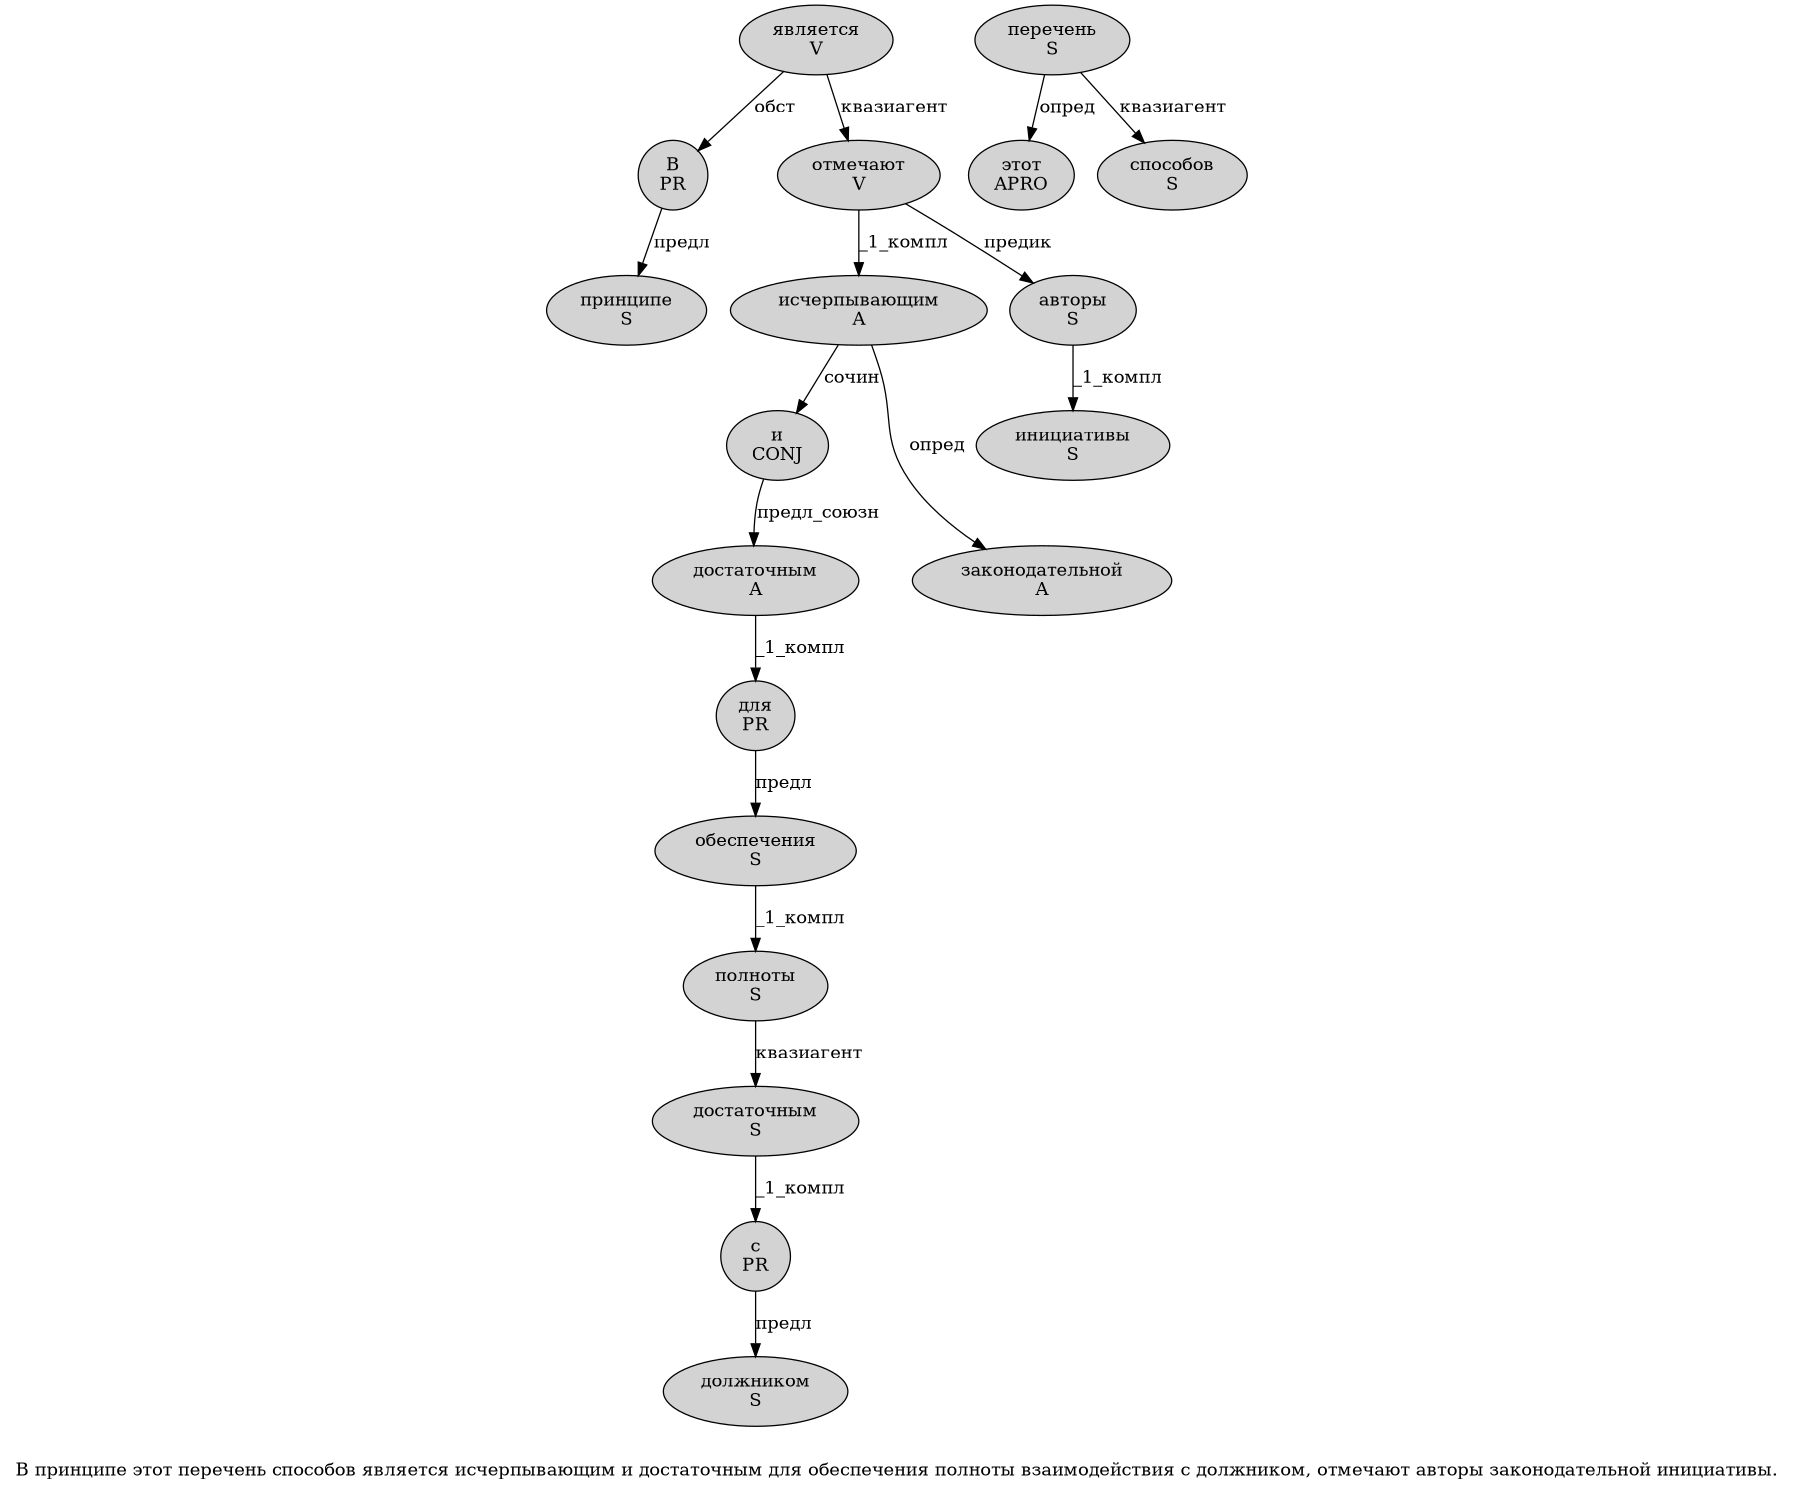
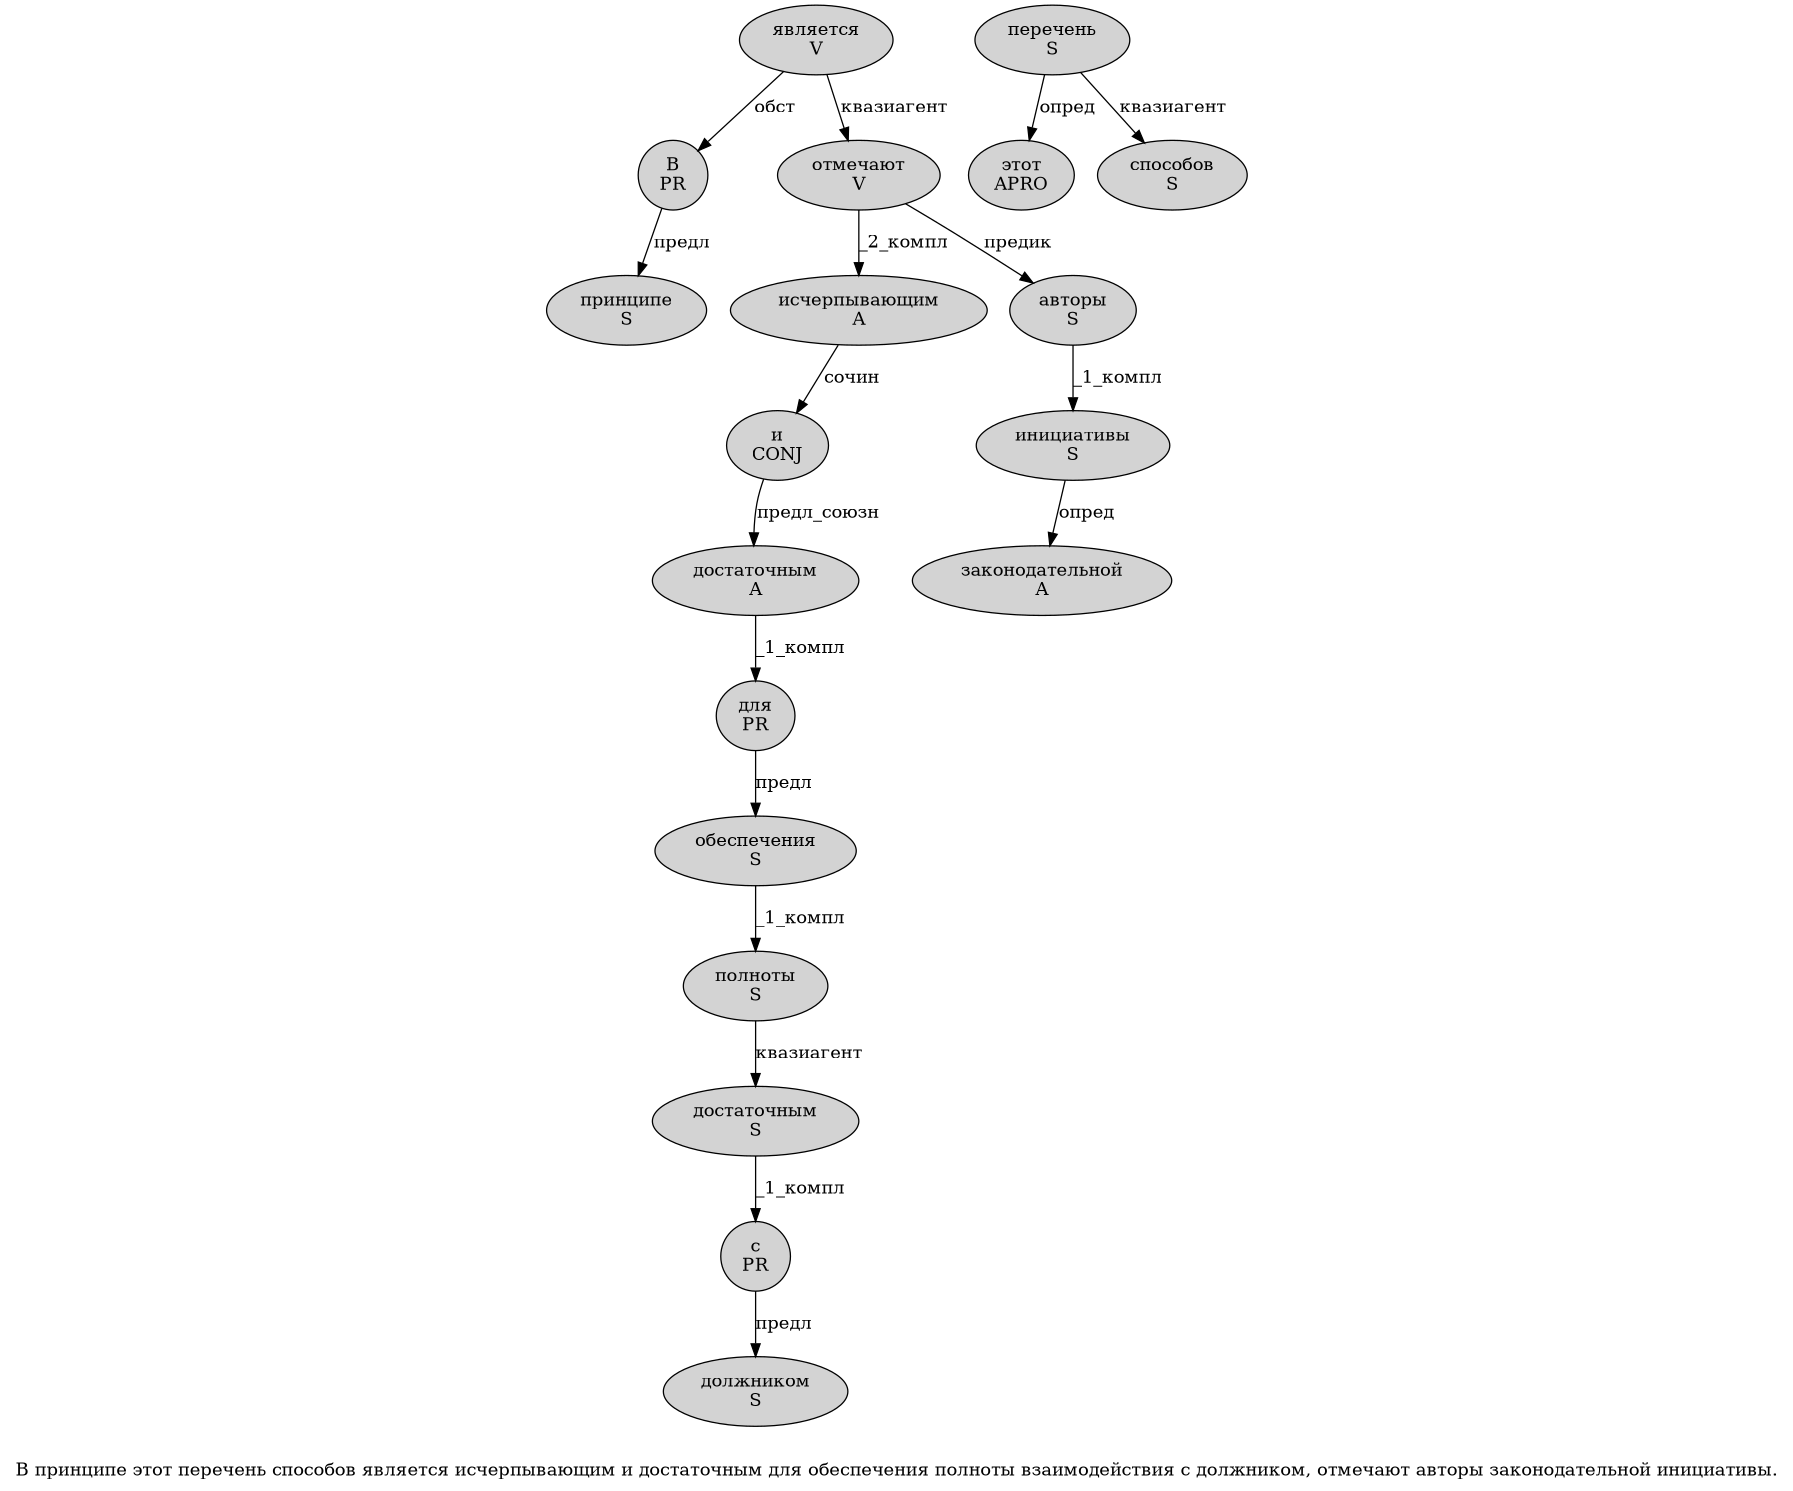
(904, 243) -> (904, 243)
(897, 458) -> (1059, 507)
